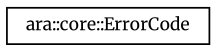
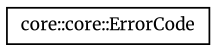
(108, 26) -> (108, 26)
